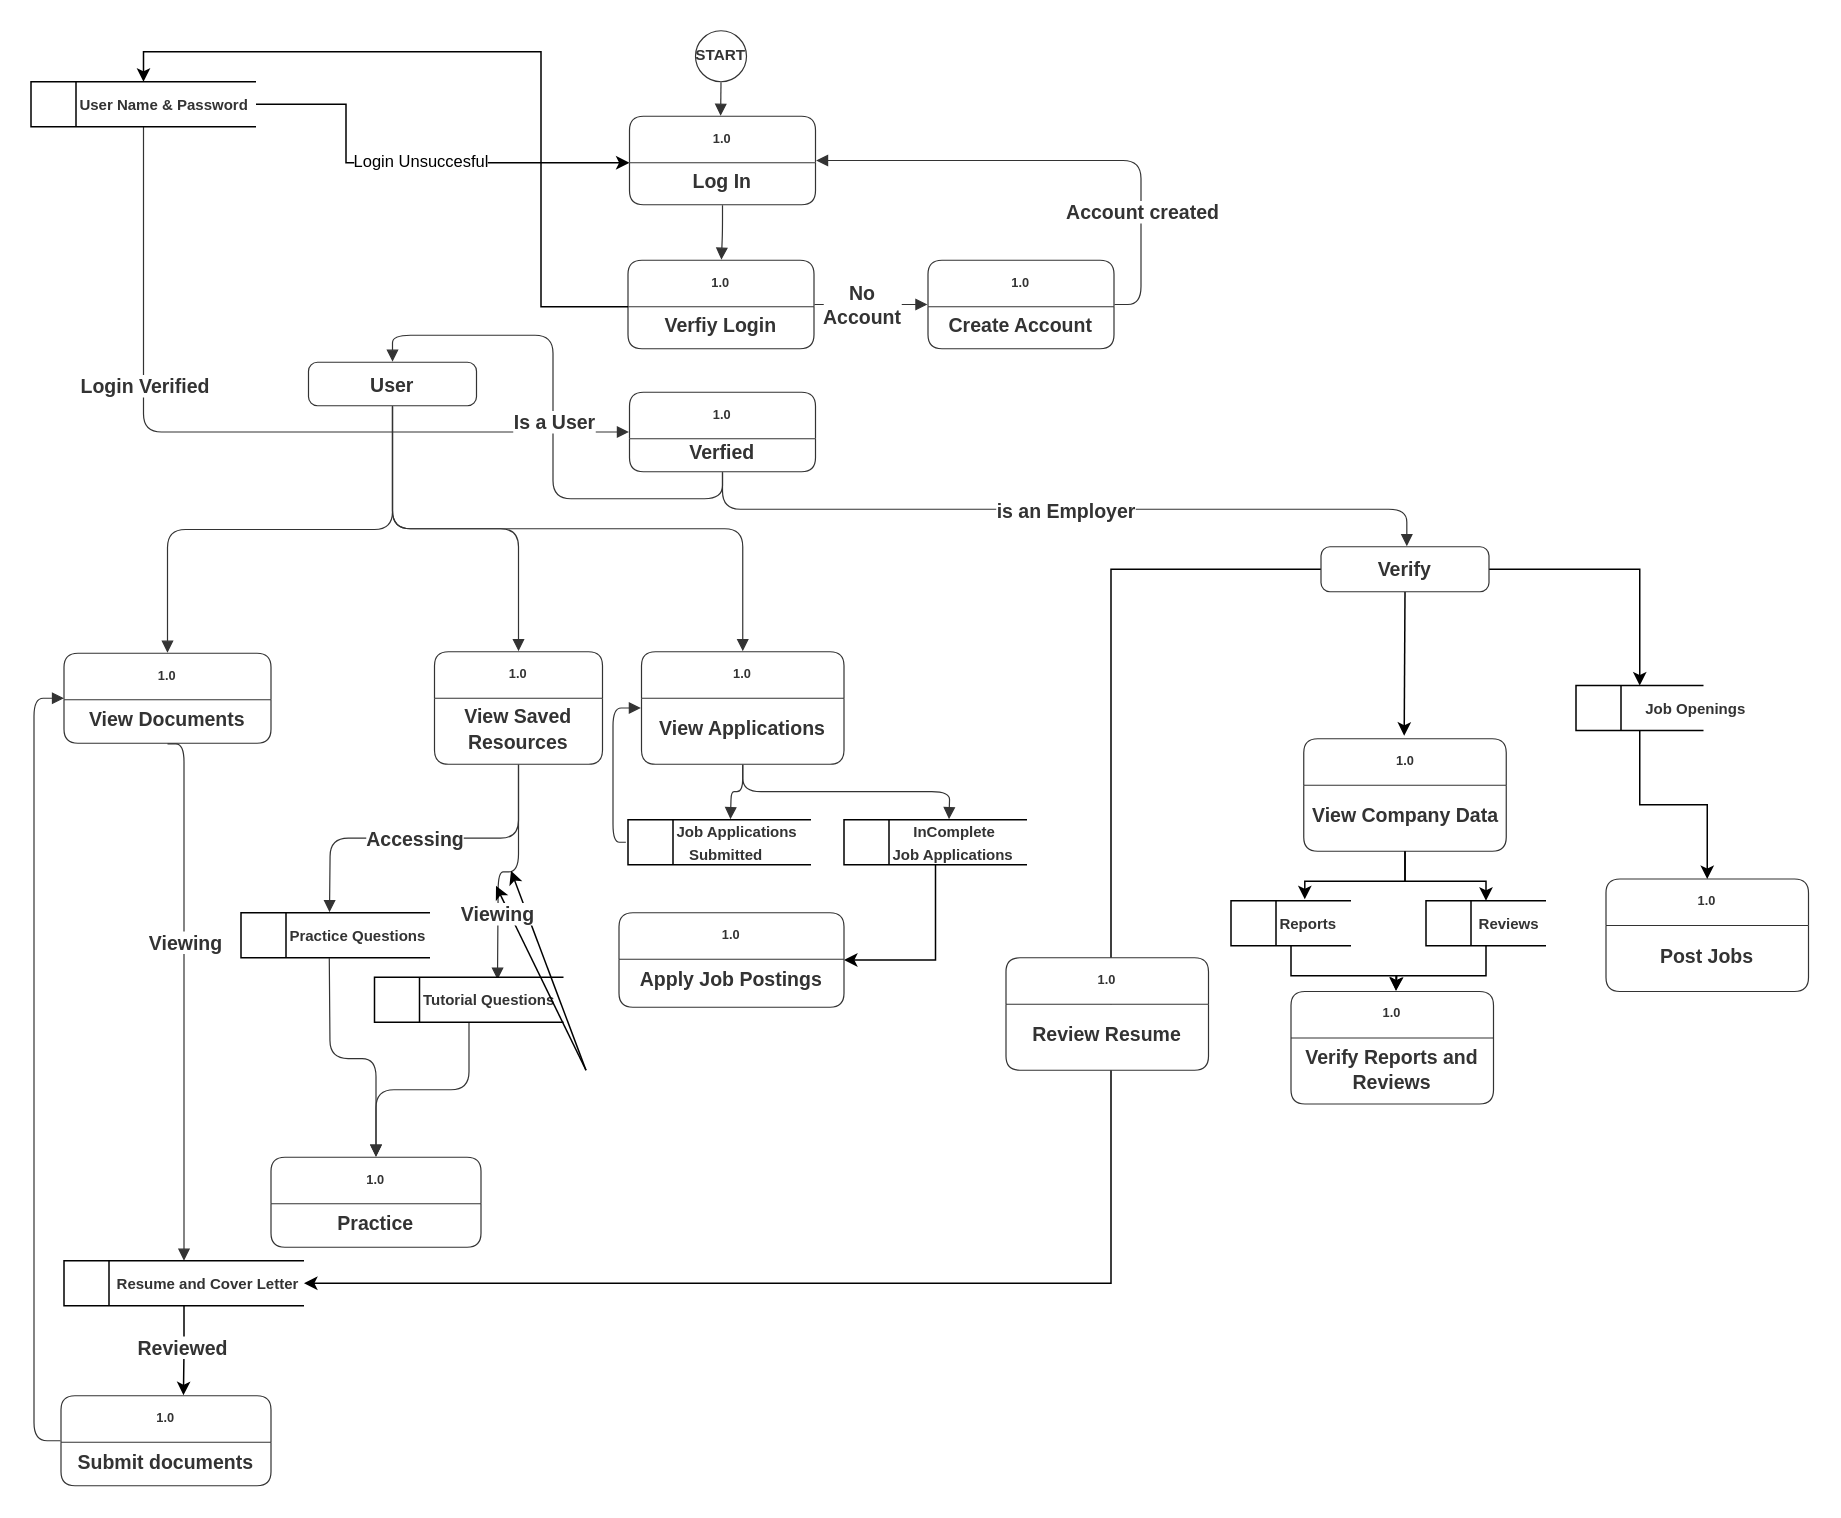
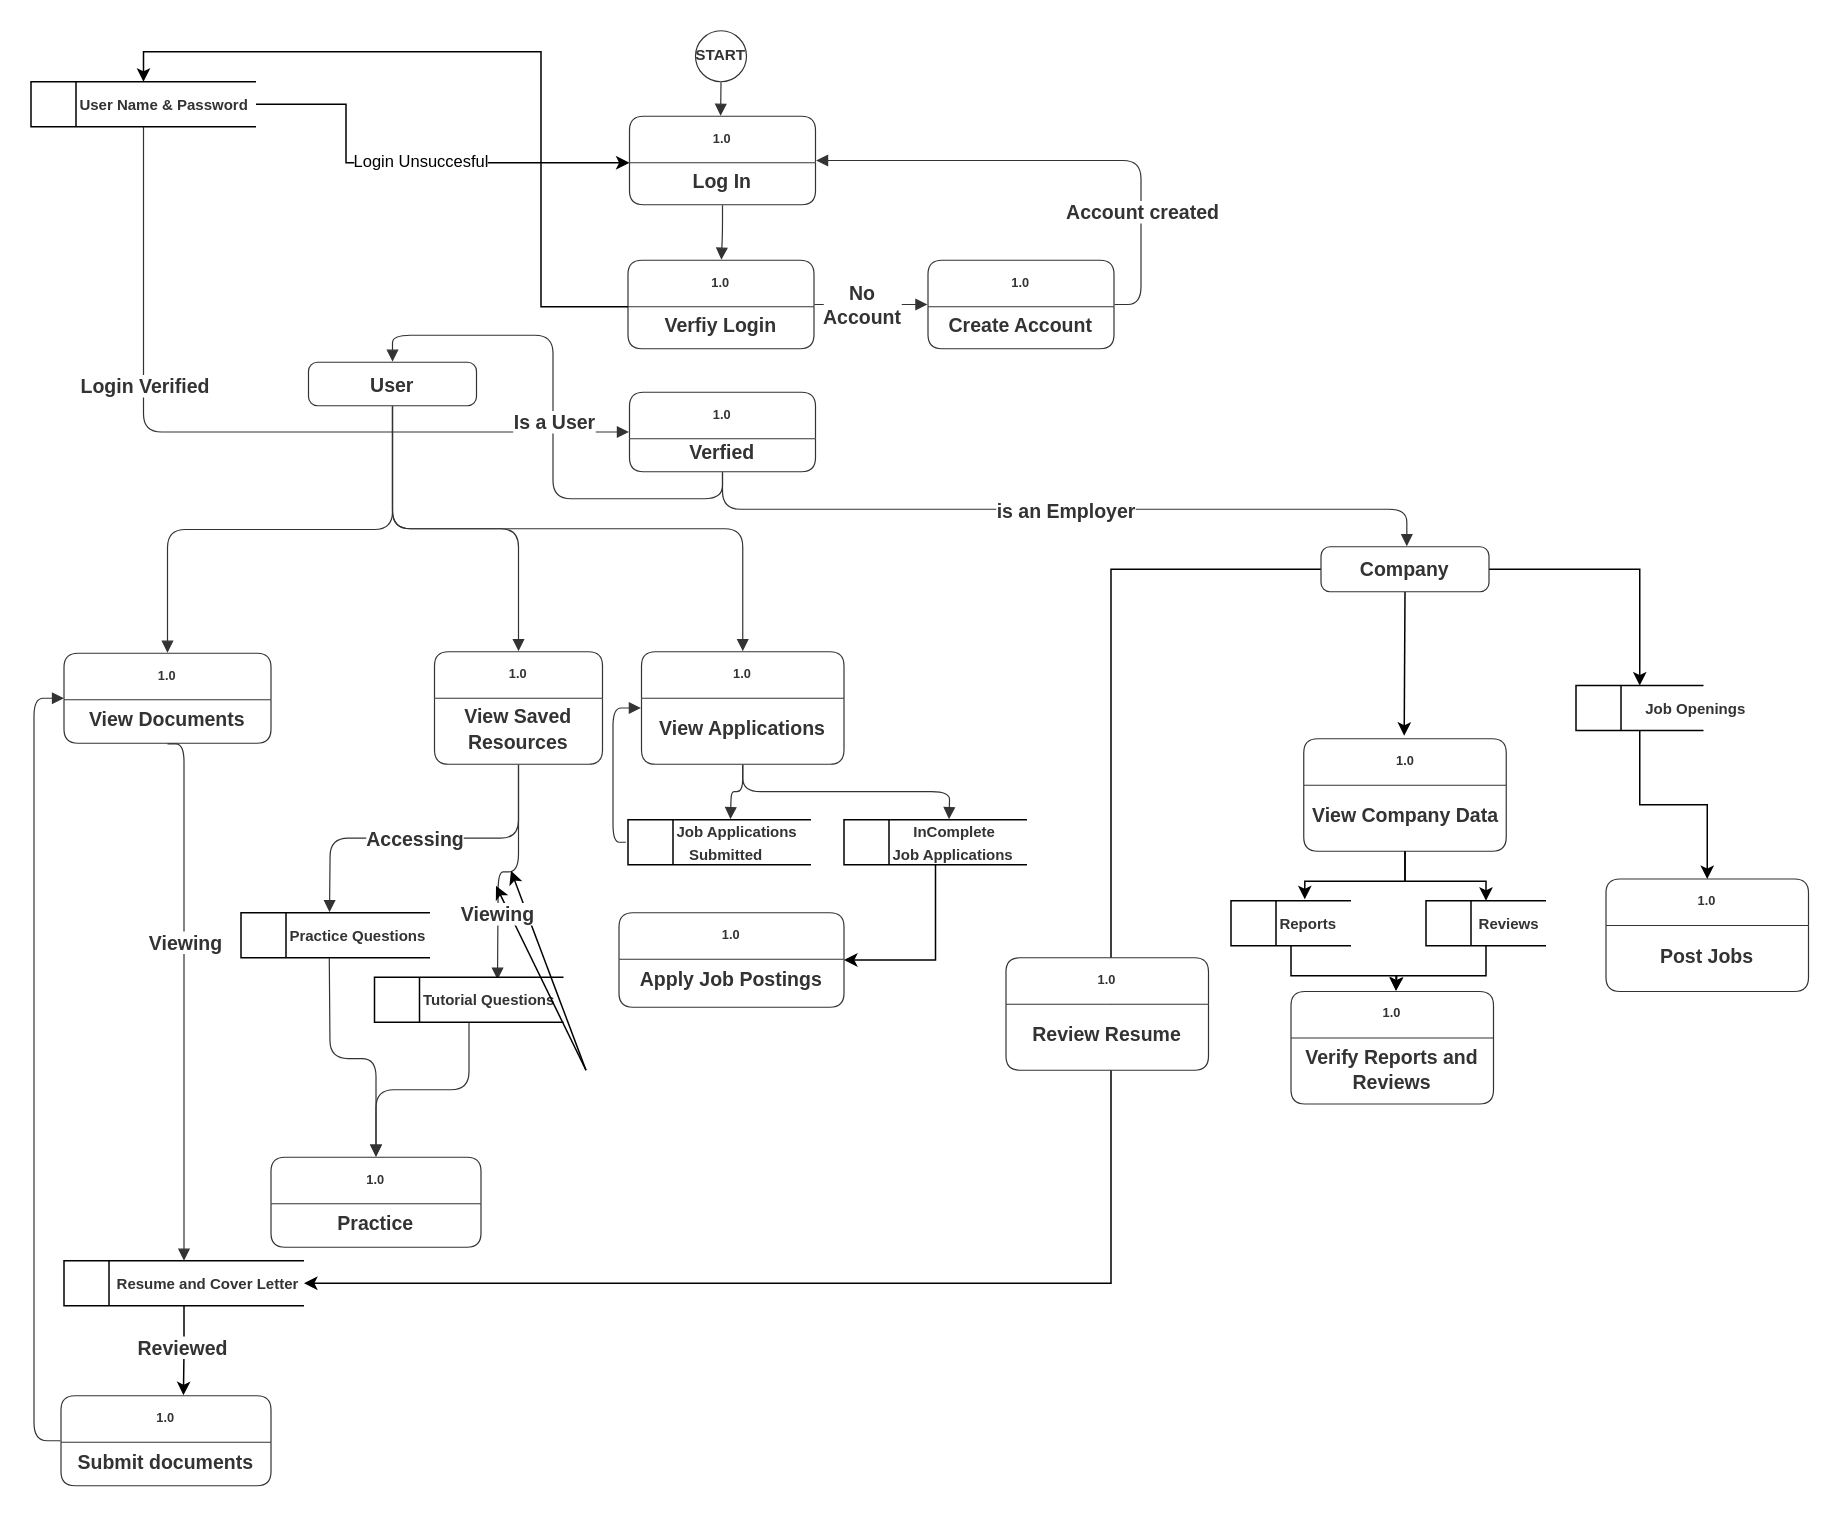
(1405, 569) -> (1405, 569)
